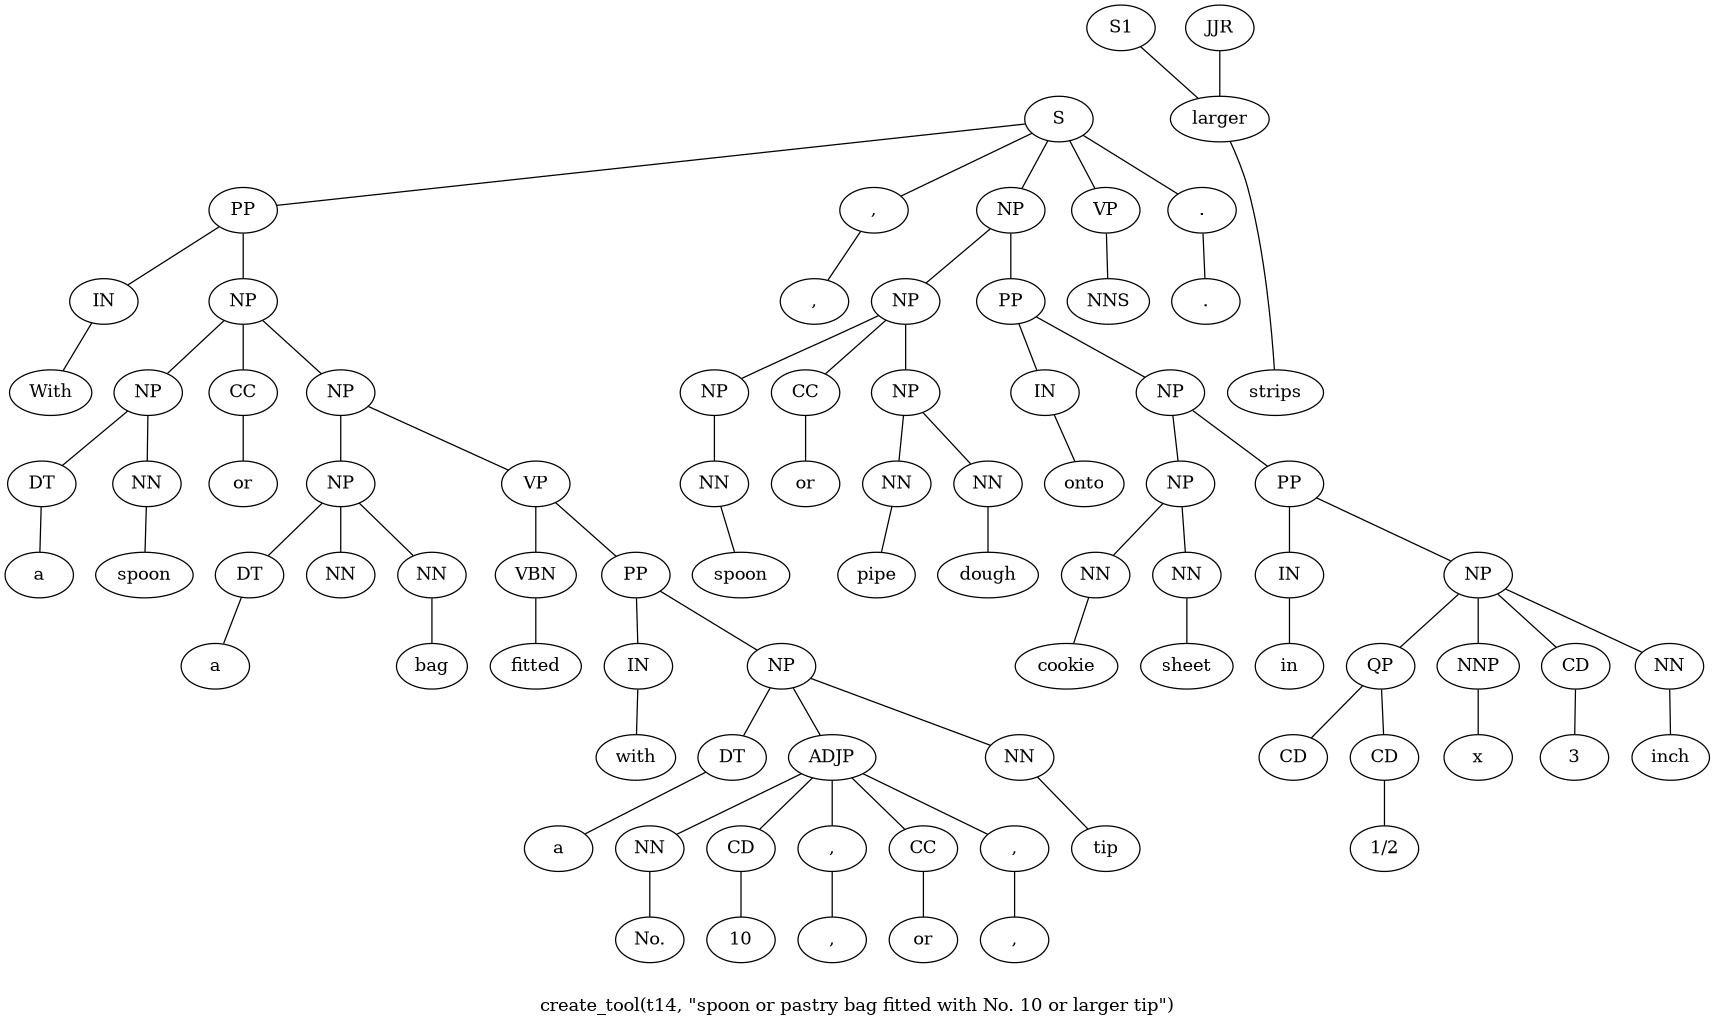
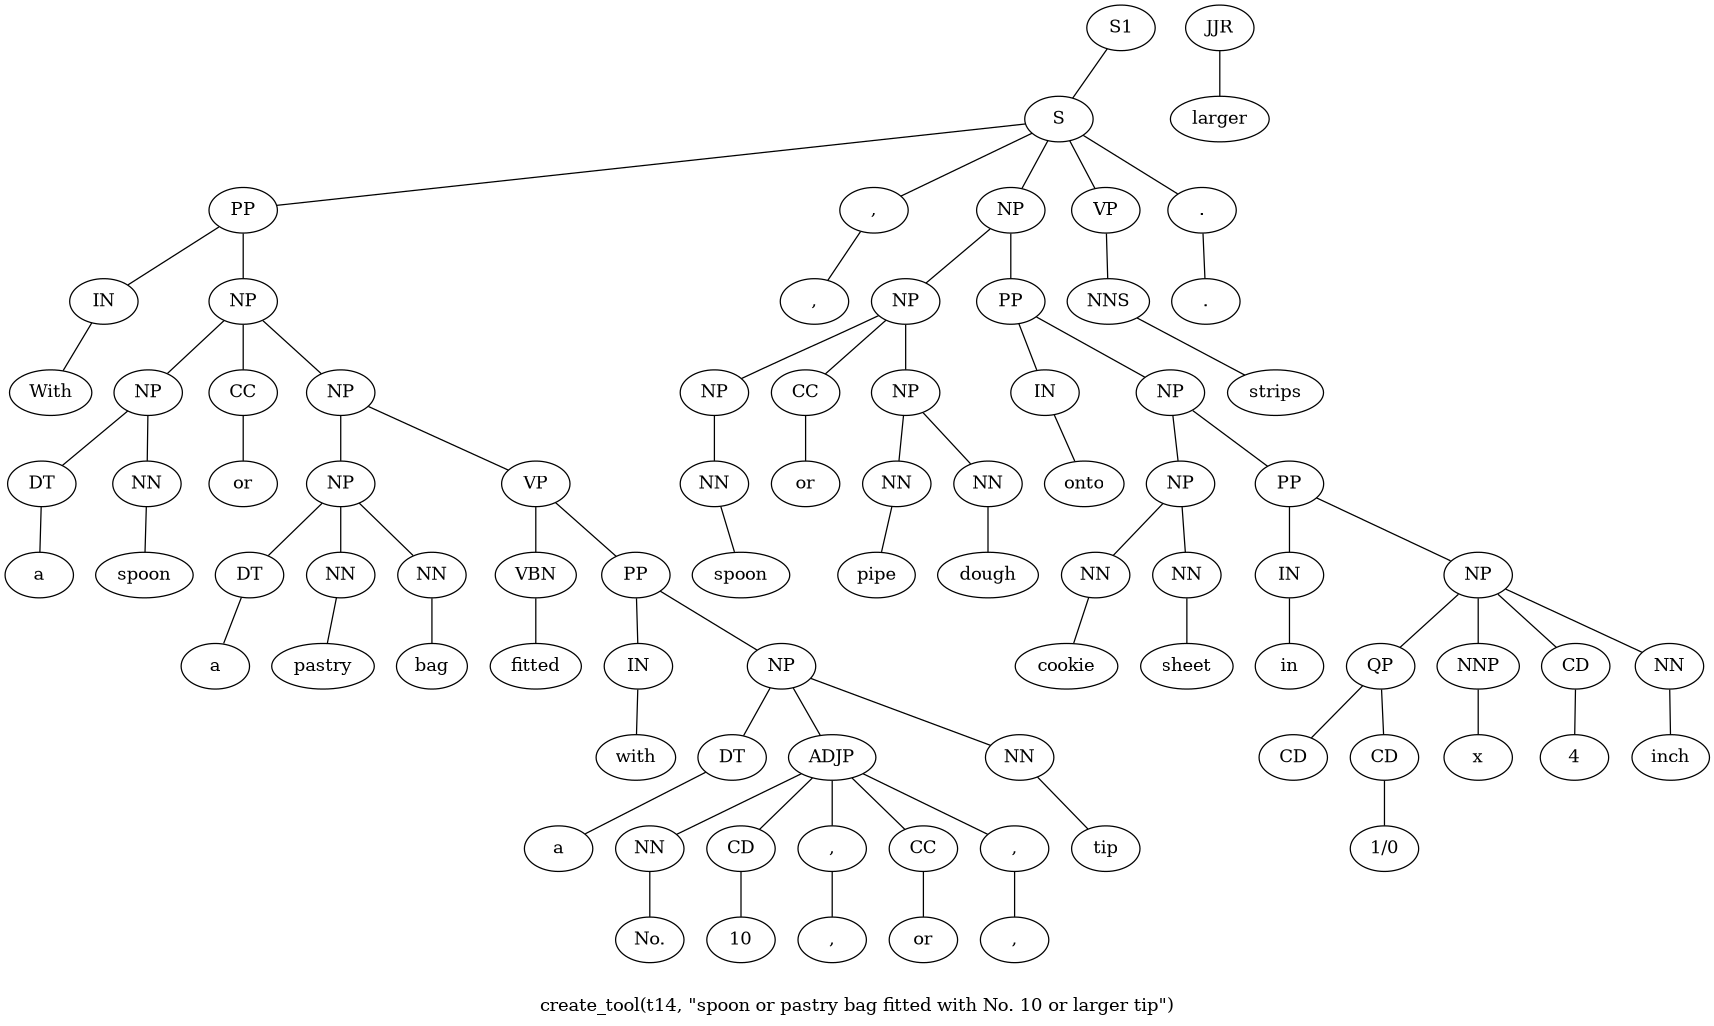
(1169, 73) -> (1090, 73)
(1262, 254) -> (1191, 347)
none -> (323, 666)
(1574, 757) -> (1574, 757)
(1384, 849) -> (1384, 849)
